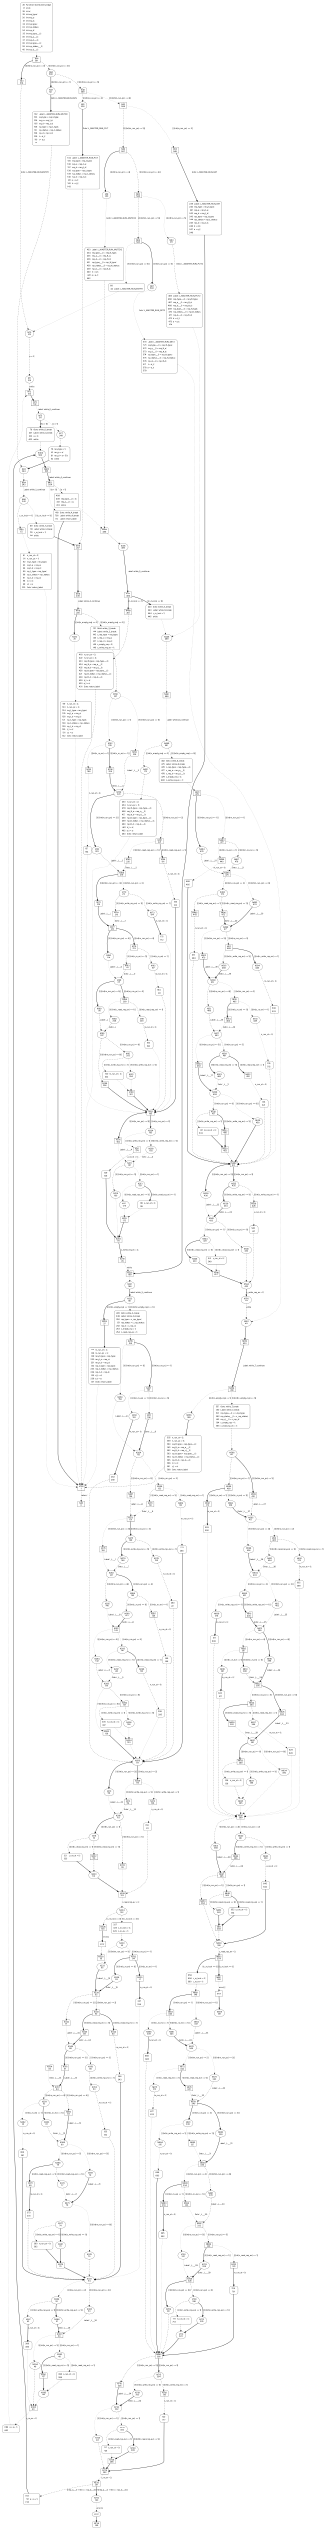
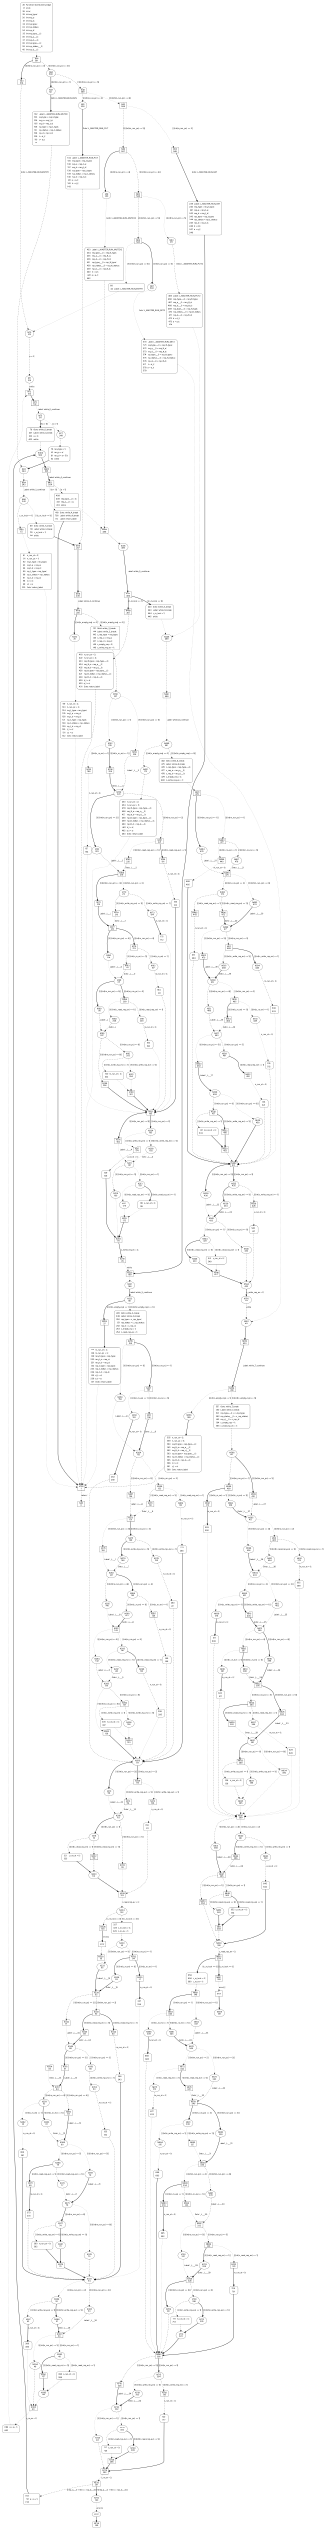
(219, 1076) -> none
none -> (64, 2214)
